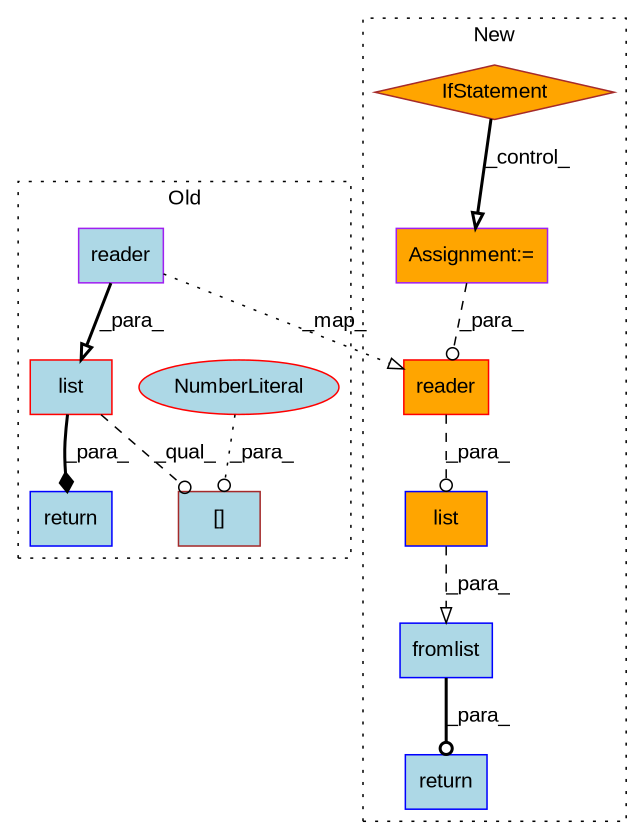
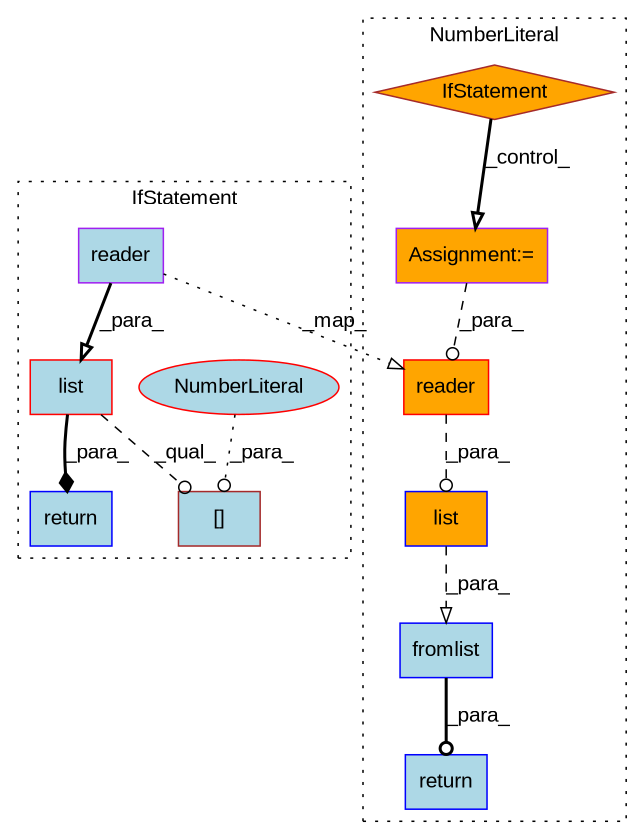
(495, 36) -> (495, 36)
(185, 199) -> (185, 199)
